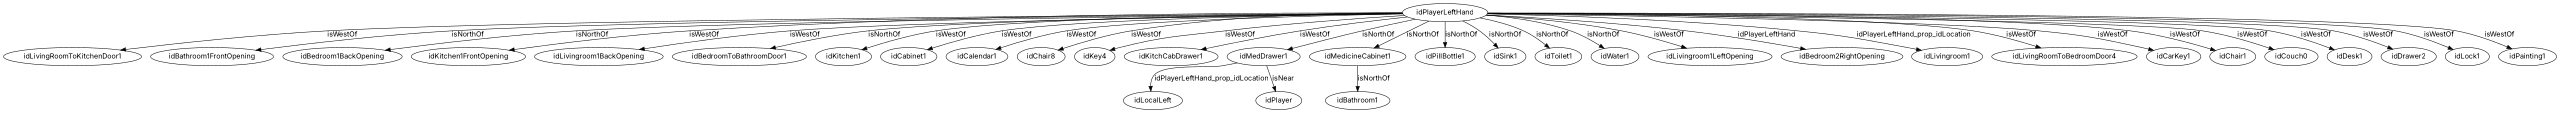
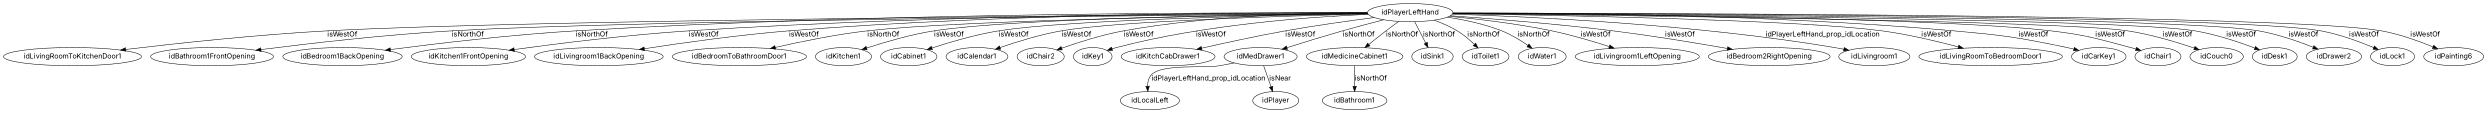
(1767, 35) -> (1680, 35)
(1041, 57) -> (1041, 57)
(1095, 57) -> (1093, 57)
(1445, 57) -> none
(2064, 57) -> (1991, 57)
(2528, 57) -> (2454, 57)
